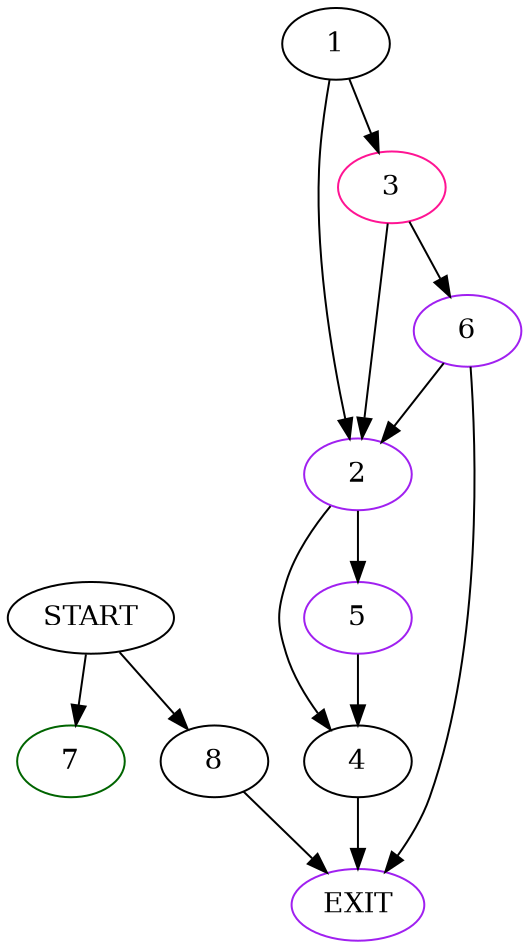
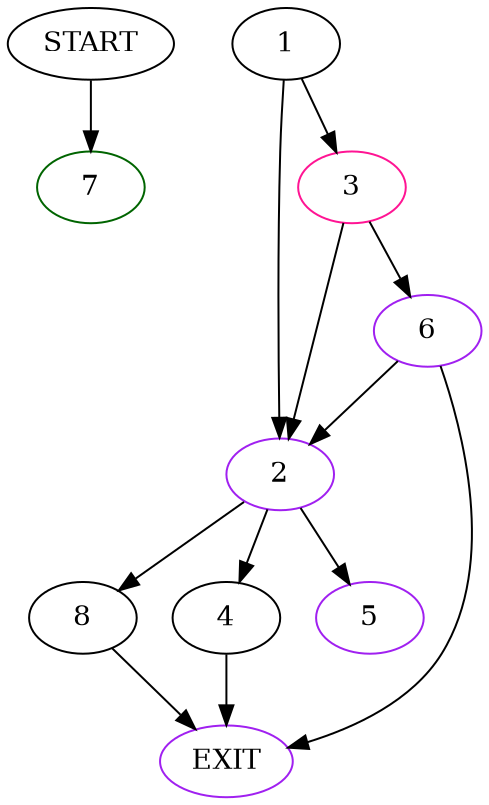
(358, 680) -> none
(147, 683) -> (190, 540)
